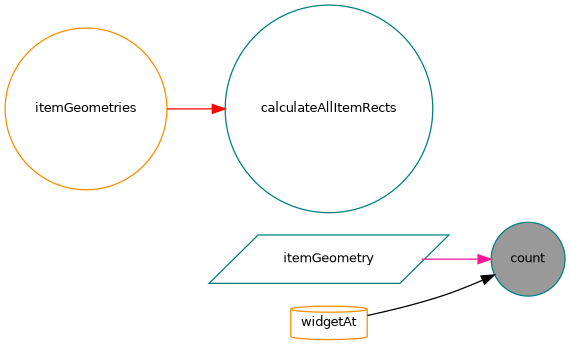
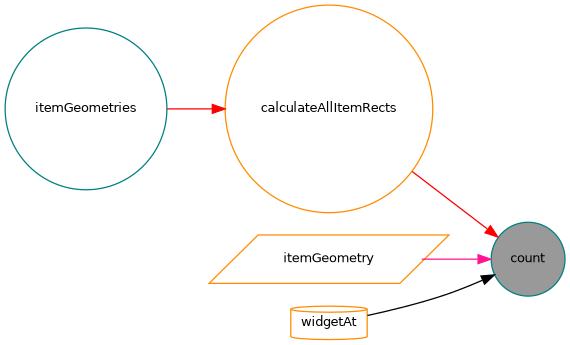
(86, 109) -> (86, 109)
(329, 109) -> (329, 109)
none -> (450, 200)
(329, 259) -> (329, 259)
